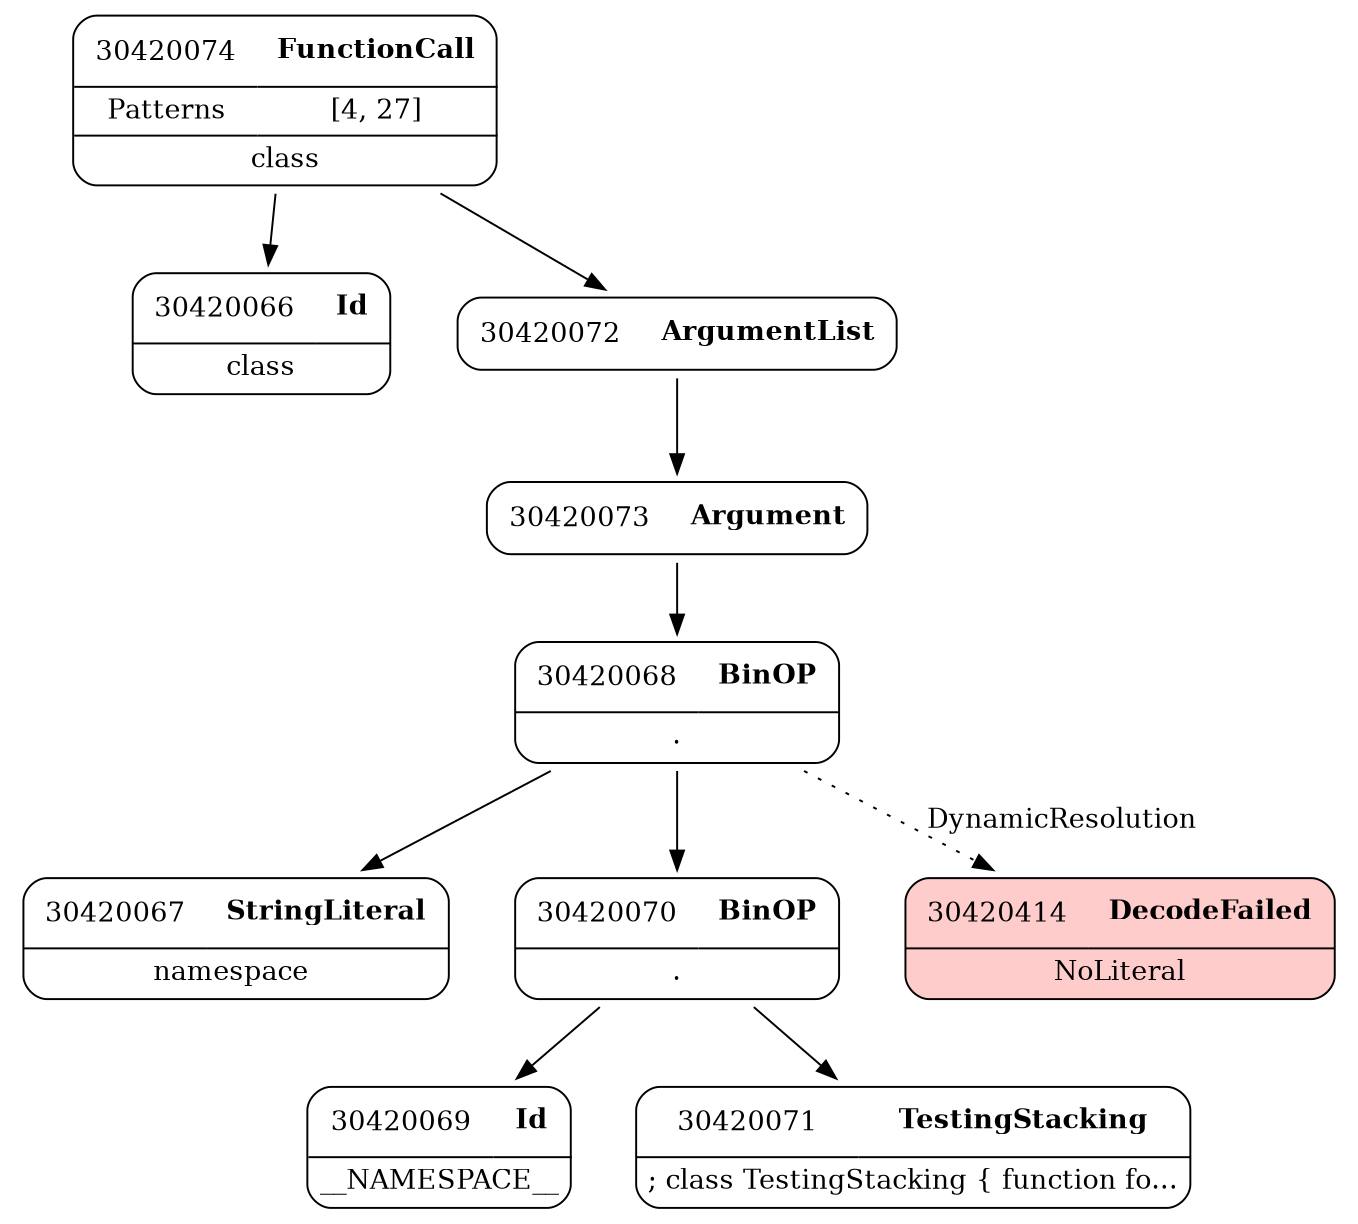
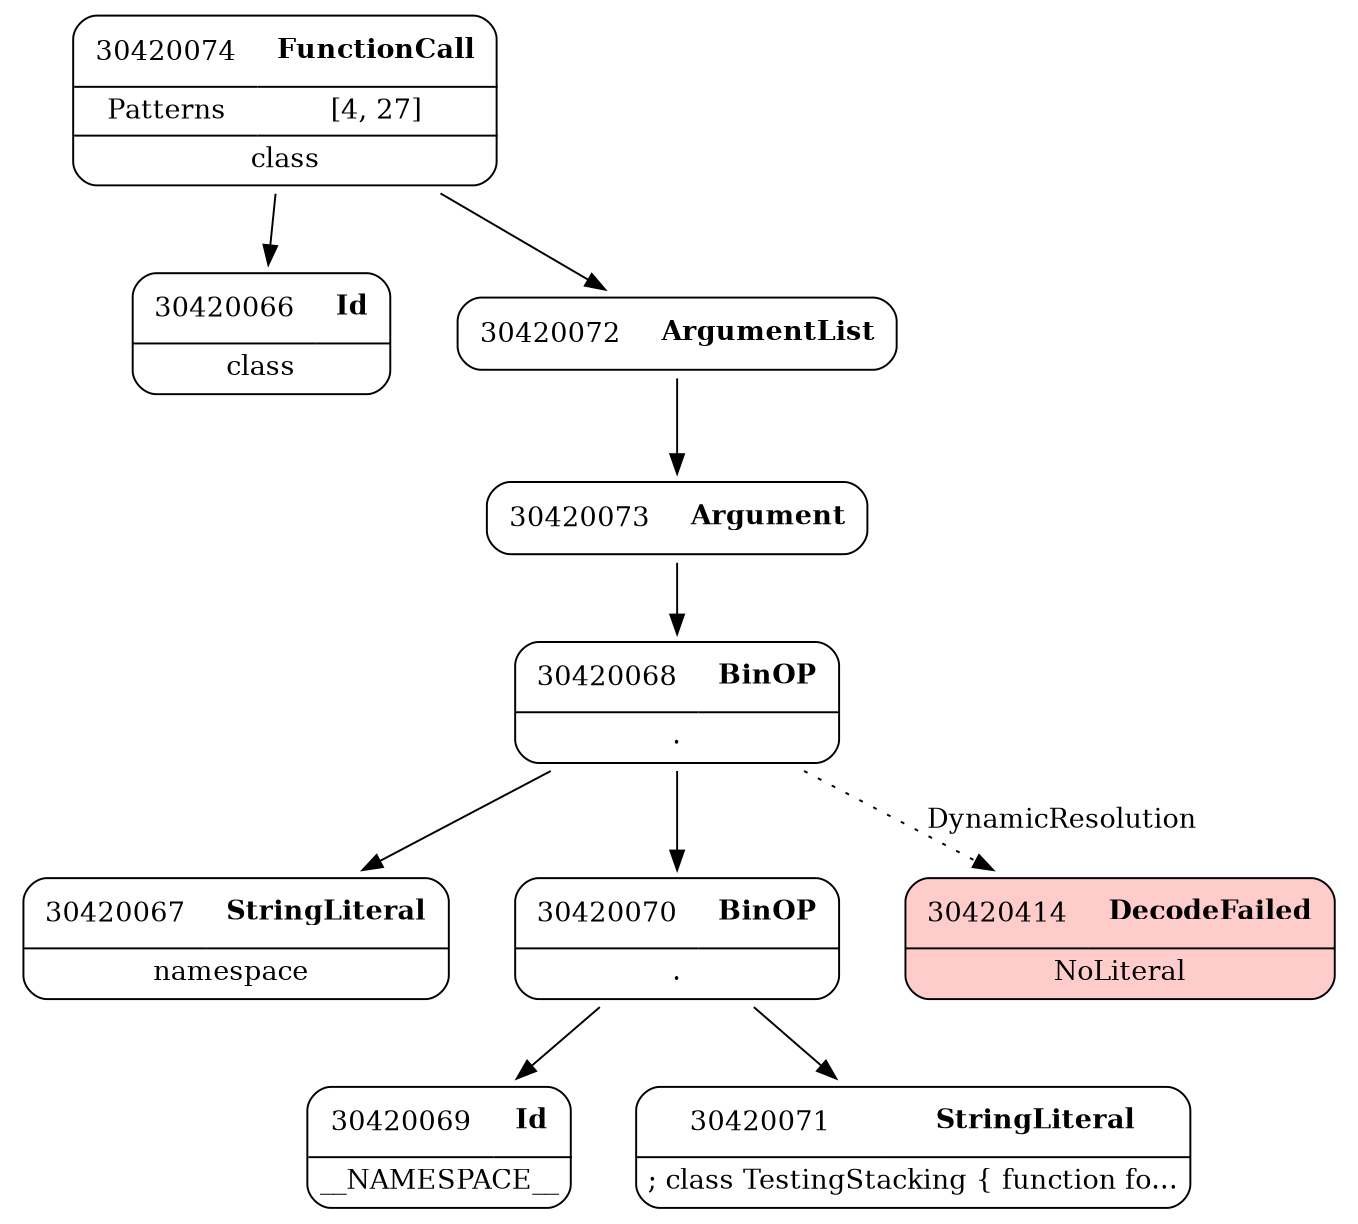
(1024, 1120) -> (1036, 1120)
